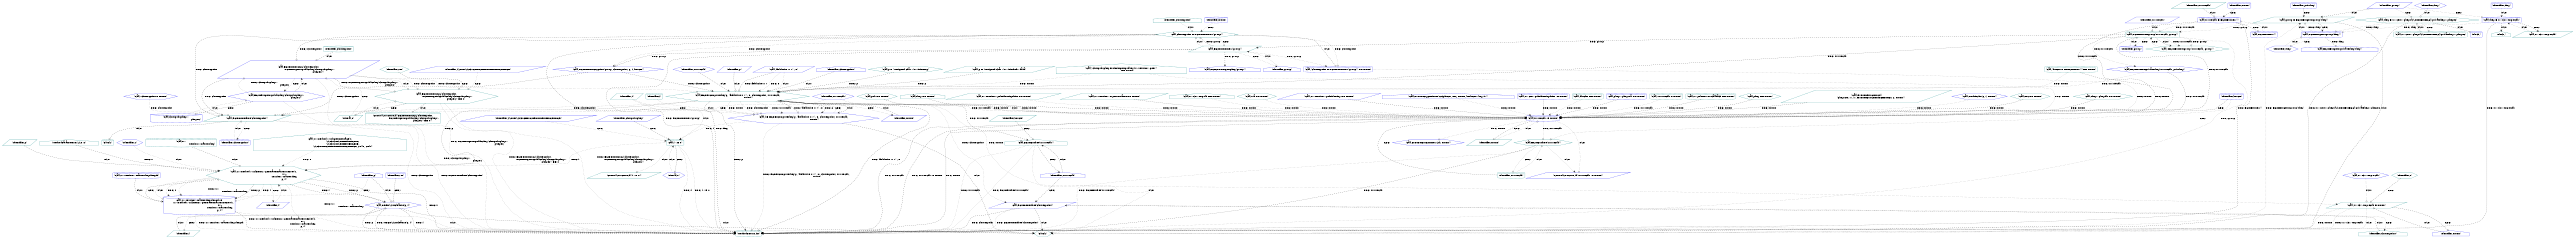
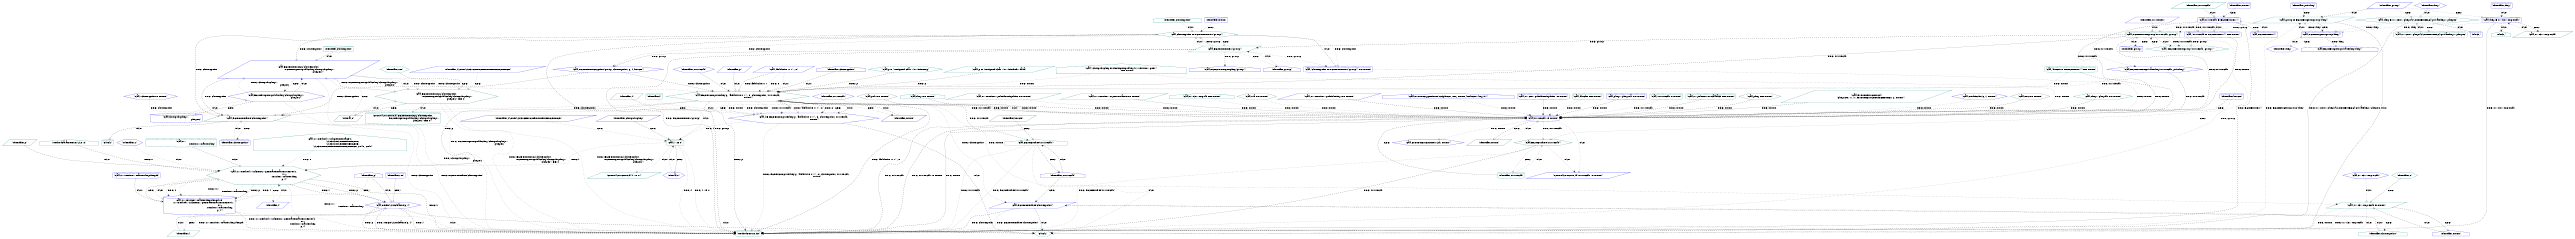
none -> (2213, 34)
(722, 128) -> (722, 128)
